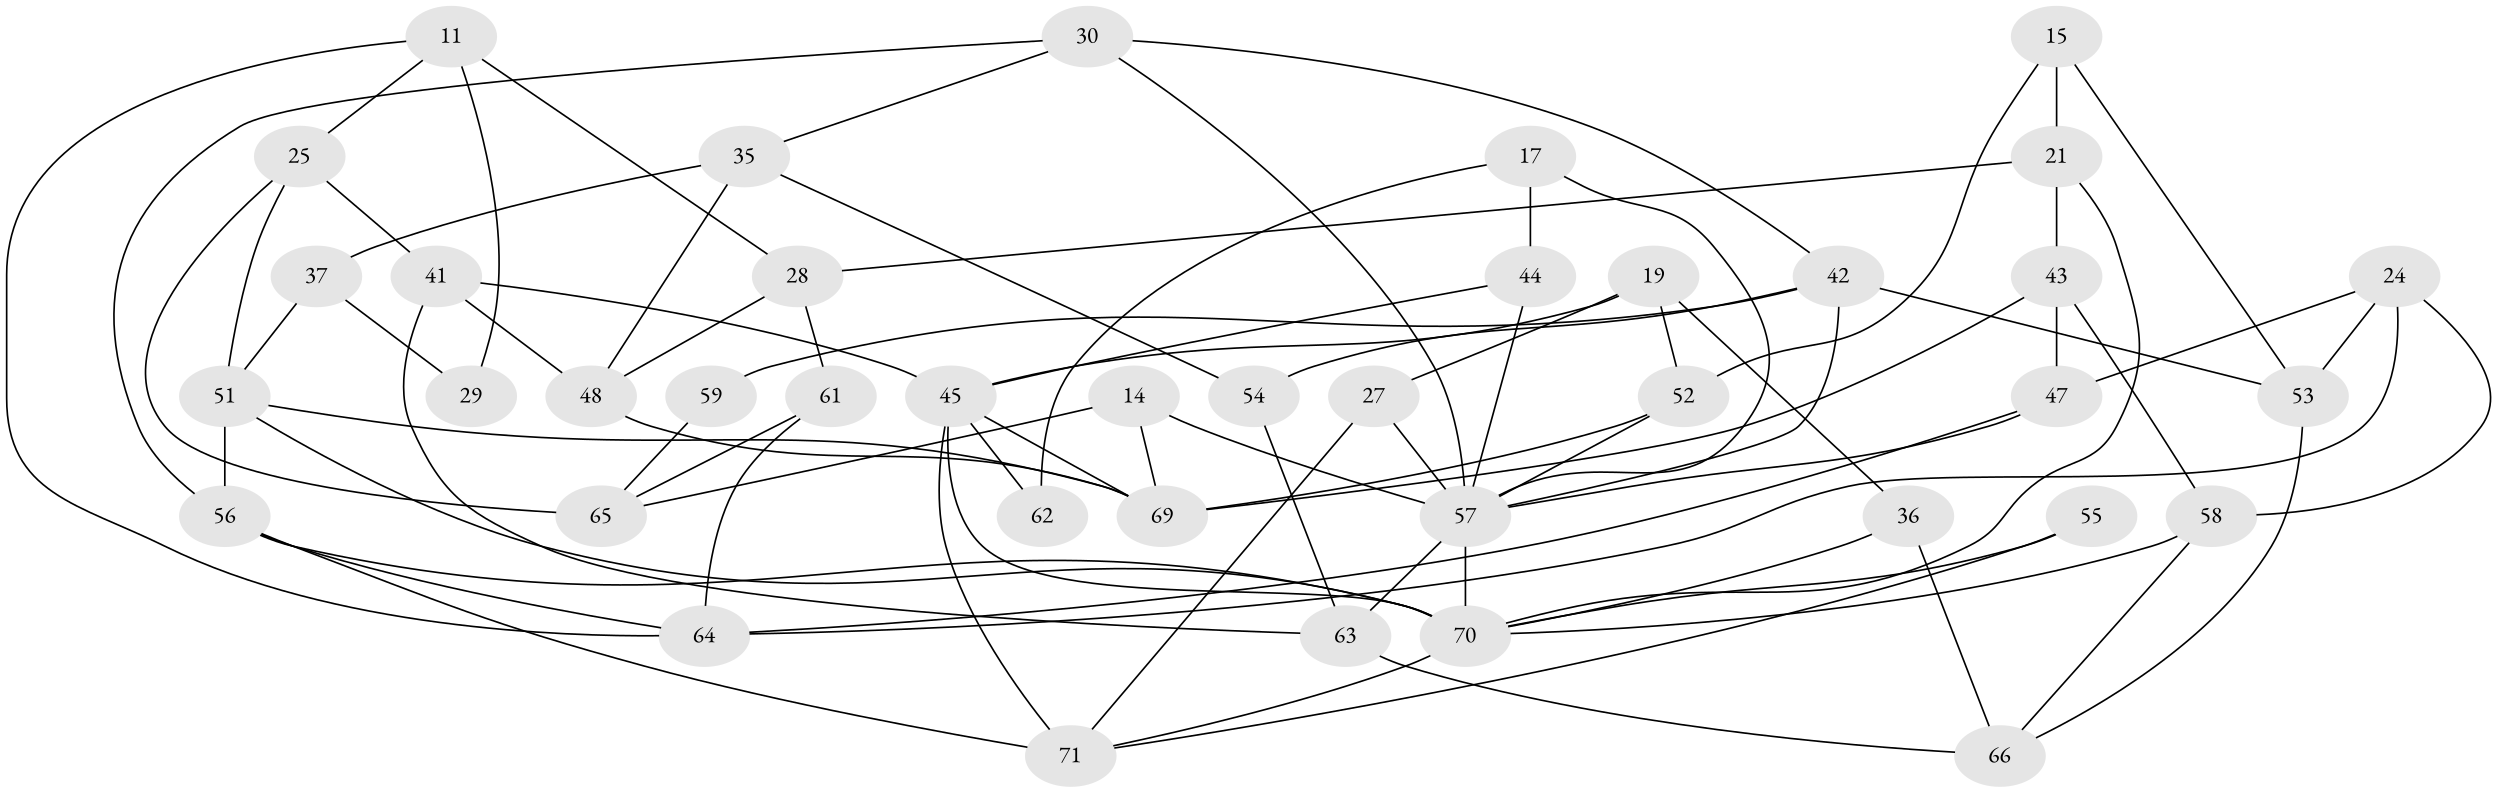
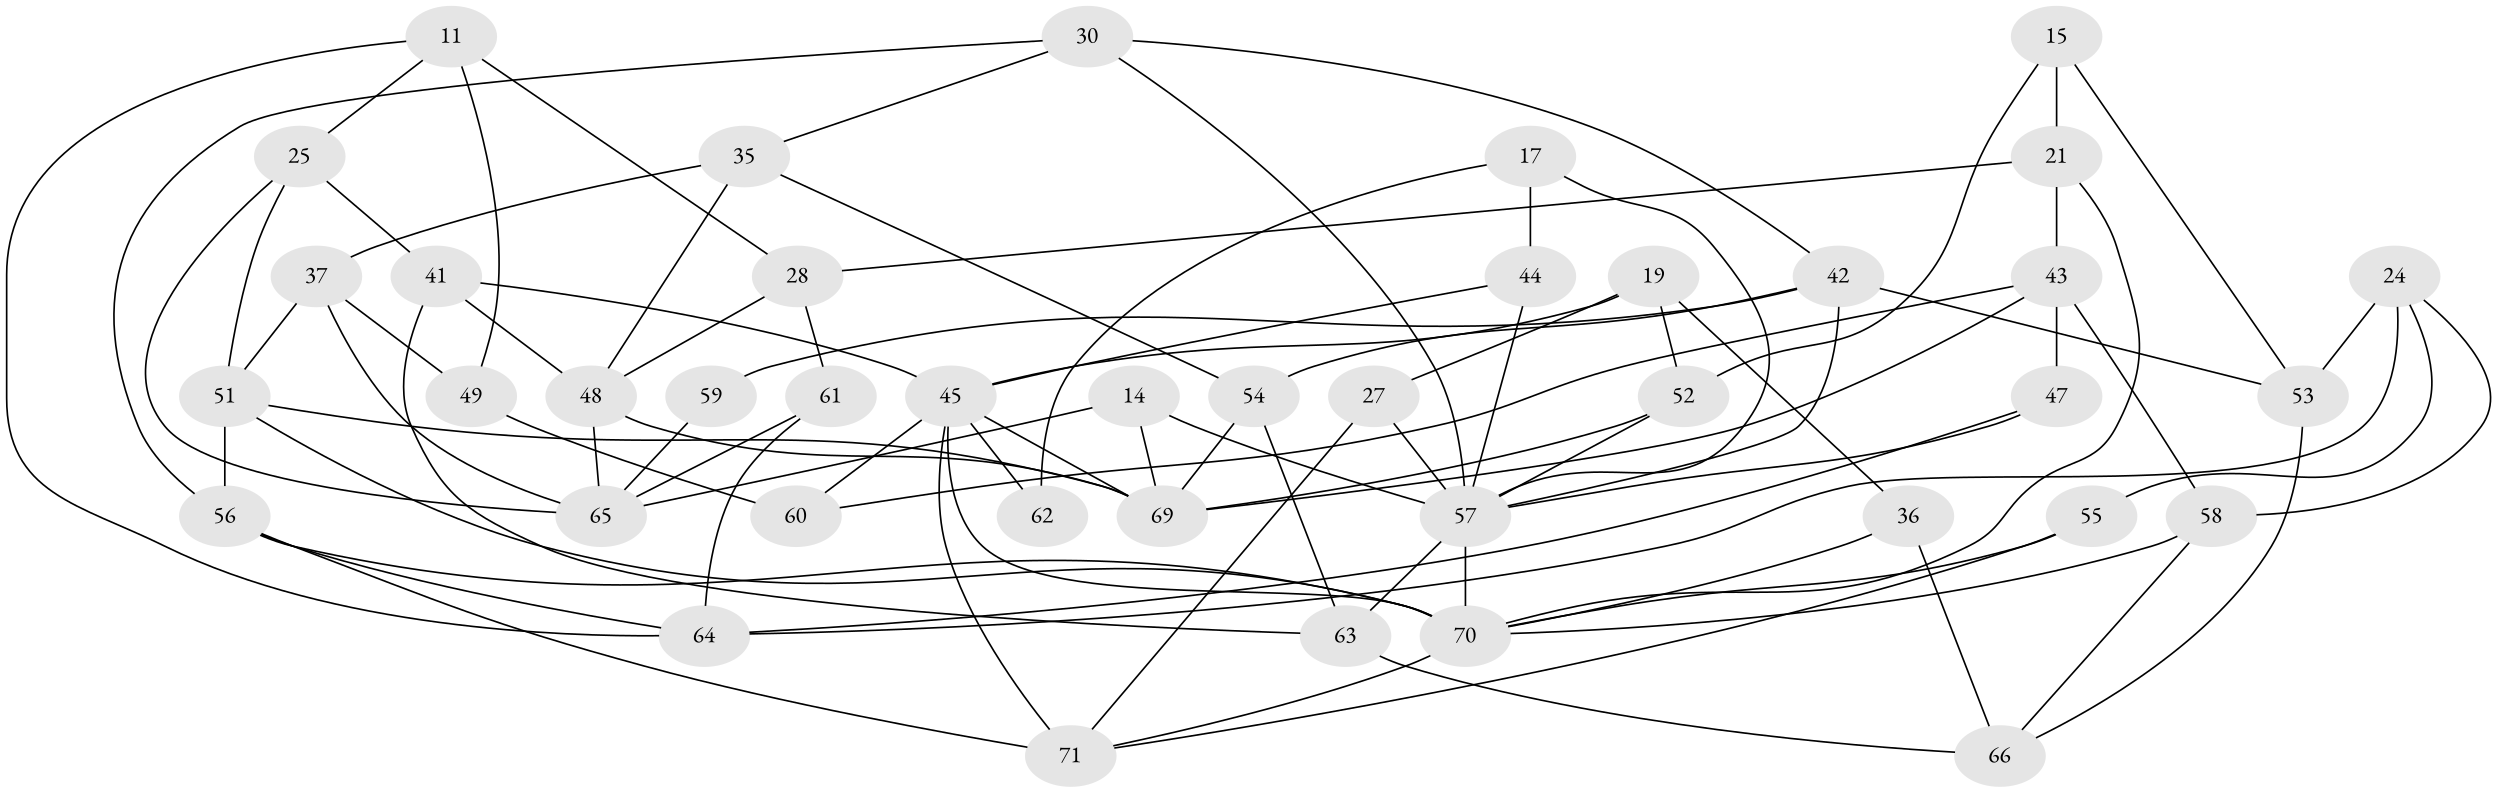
(2225, 336) -> (2342, 474)
(471, 396) -> (471, 396)
none -> (432, 442)
none -> (1212, 451)
none -> (597, 462)
none -> (796, 516)
